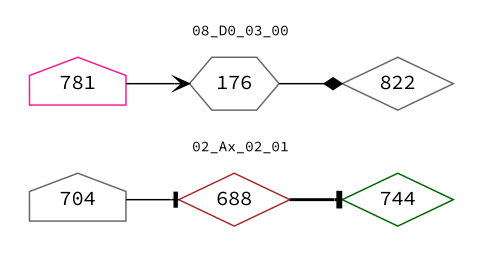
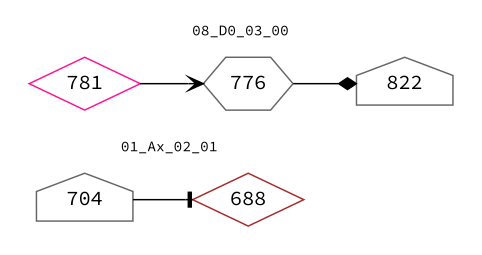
(78, 84) -> (85, 84)
(234, 84) -> (248, 84)
(398, 84) -> (405, 84)
(241, 148) -> (170, 148)
(398, 200) -> none
